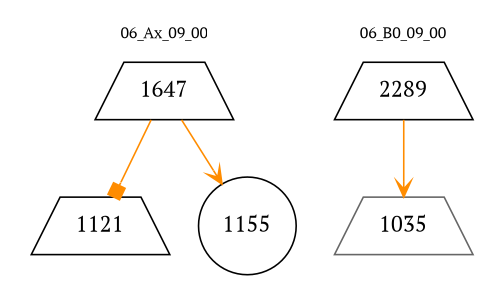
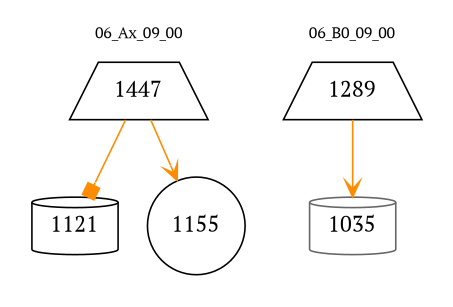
(164, 91) -> (139, 91)
(404, 91) -> (353, 91)
(101, 226) -> (75, 226)
(404, 226) -> (353, 226)
